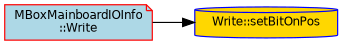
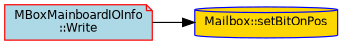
(266, 22) -> (266, 22)
